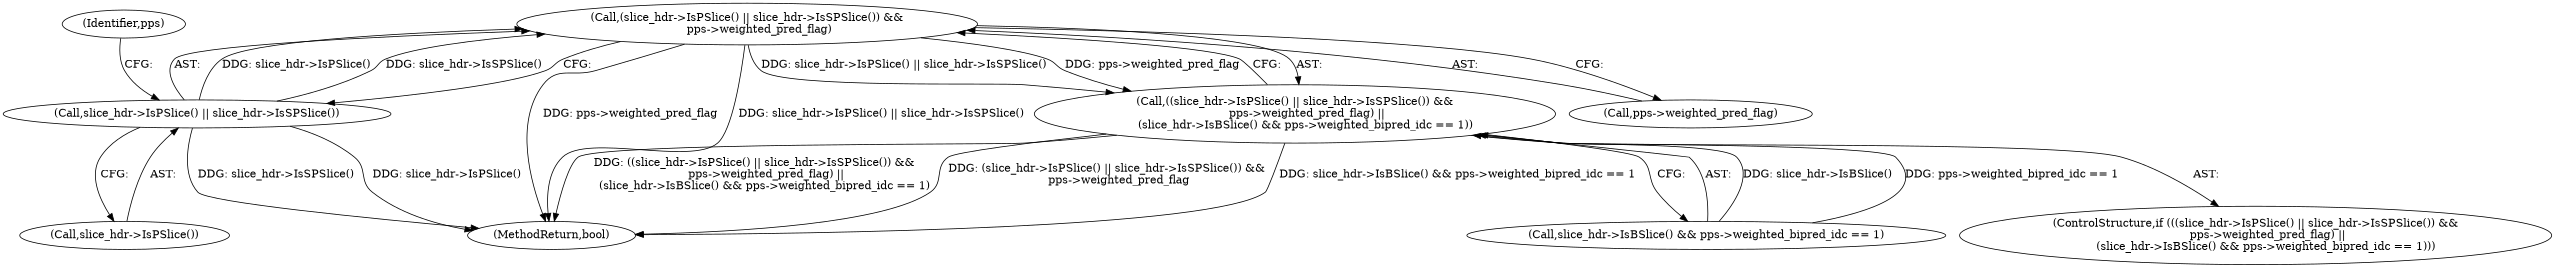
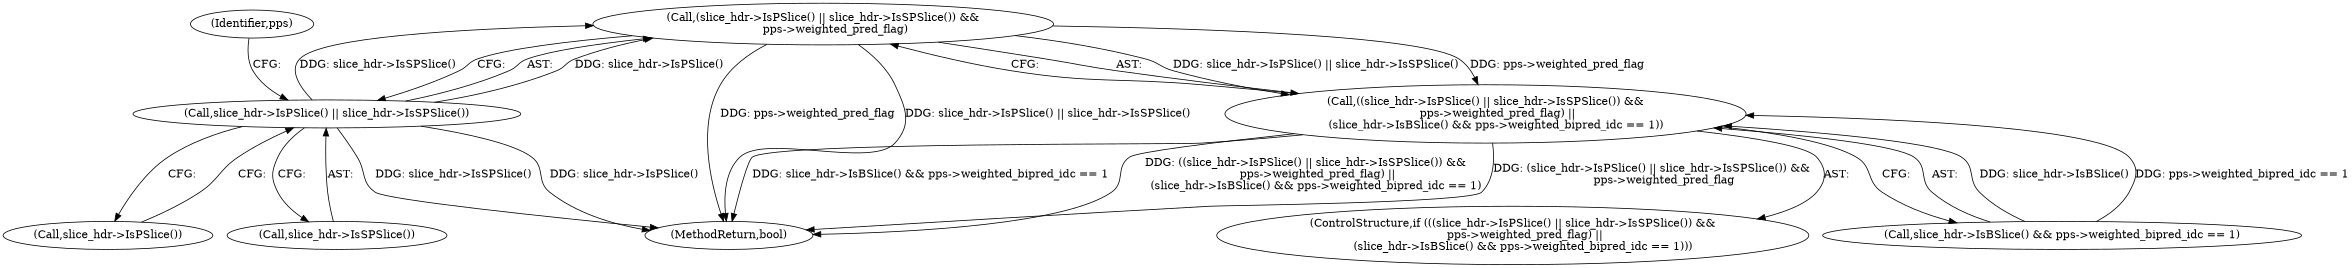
(1691, 114) -> none
(165, 175) -> (254, 175)
none -> (337, 235)
